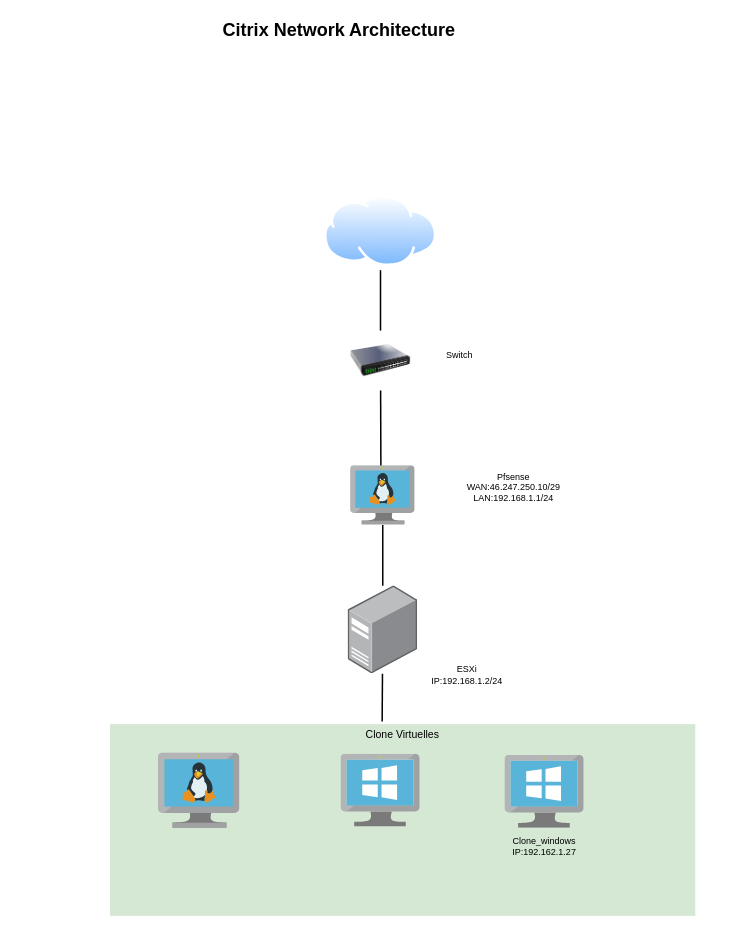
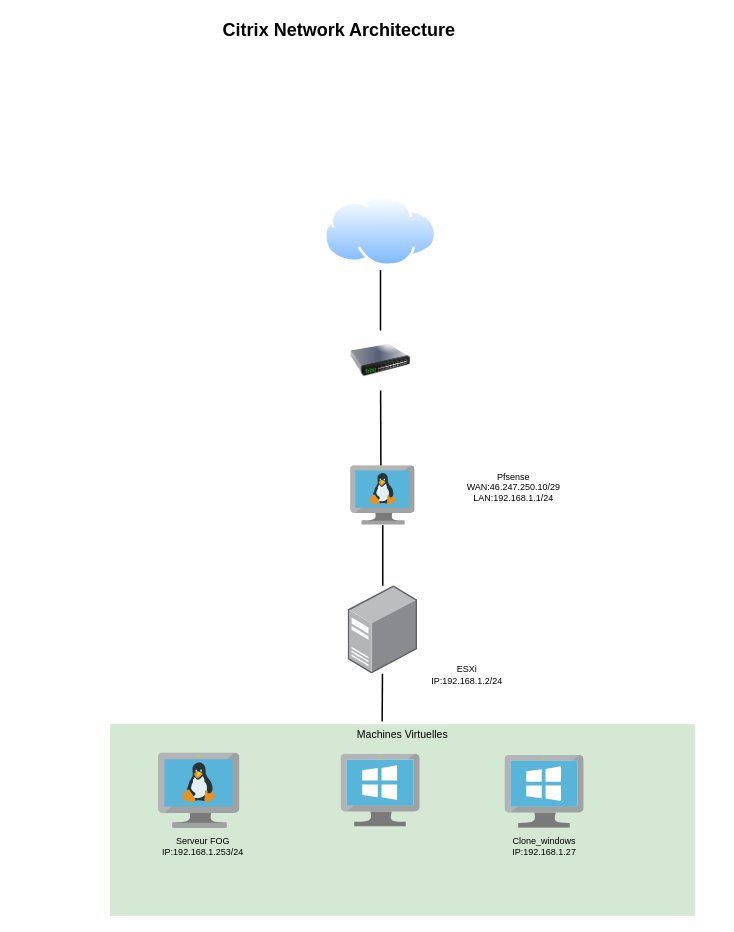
(459, 355) -> none
(402, 735) -> (402, 735)
none -> (203, 846)
(544, 846) -> (544, 846)
